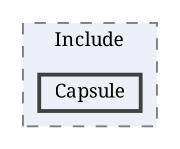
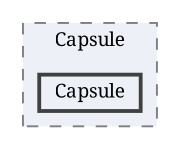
(90, 41) -> (90, 41)
